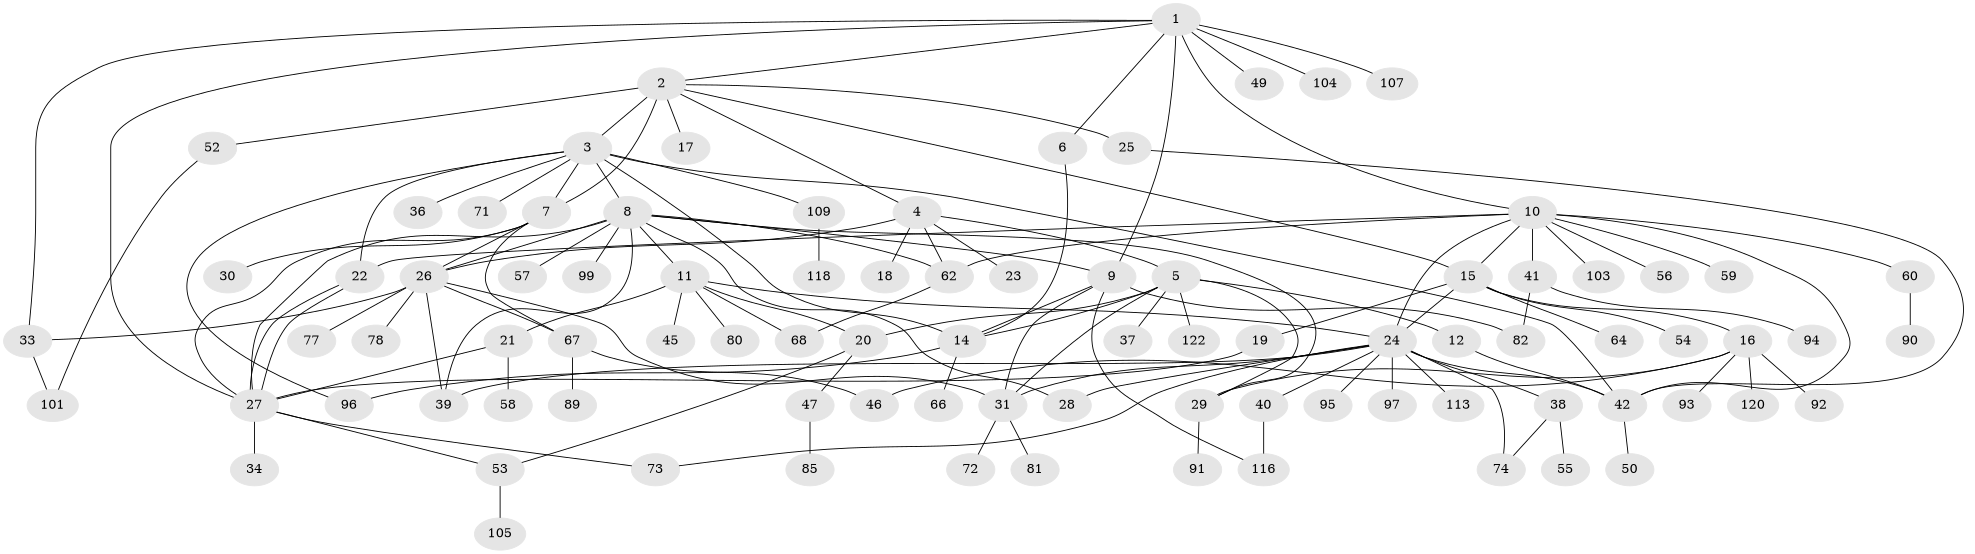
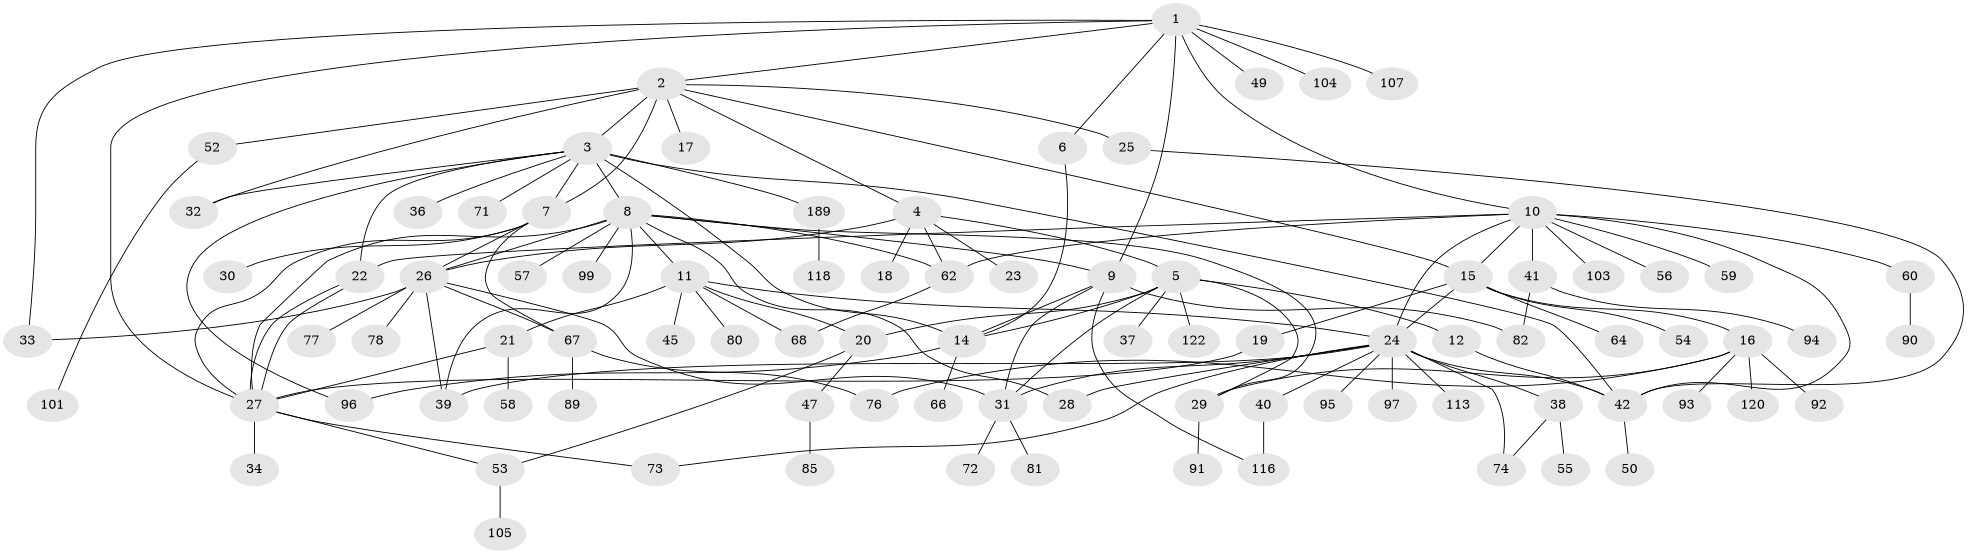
none -> (194, 213)
(819, 213) -> (819, 213)
(40, 373) -> none
(874, 405) -> (874, 405)
